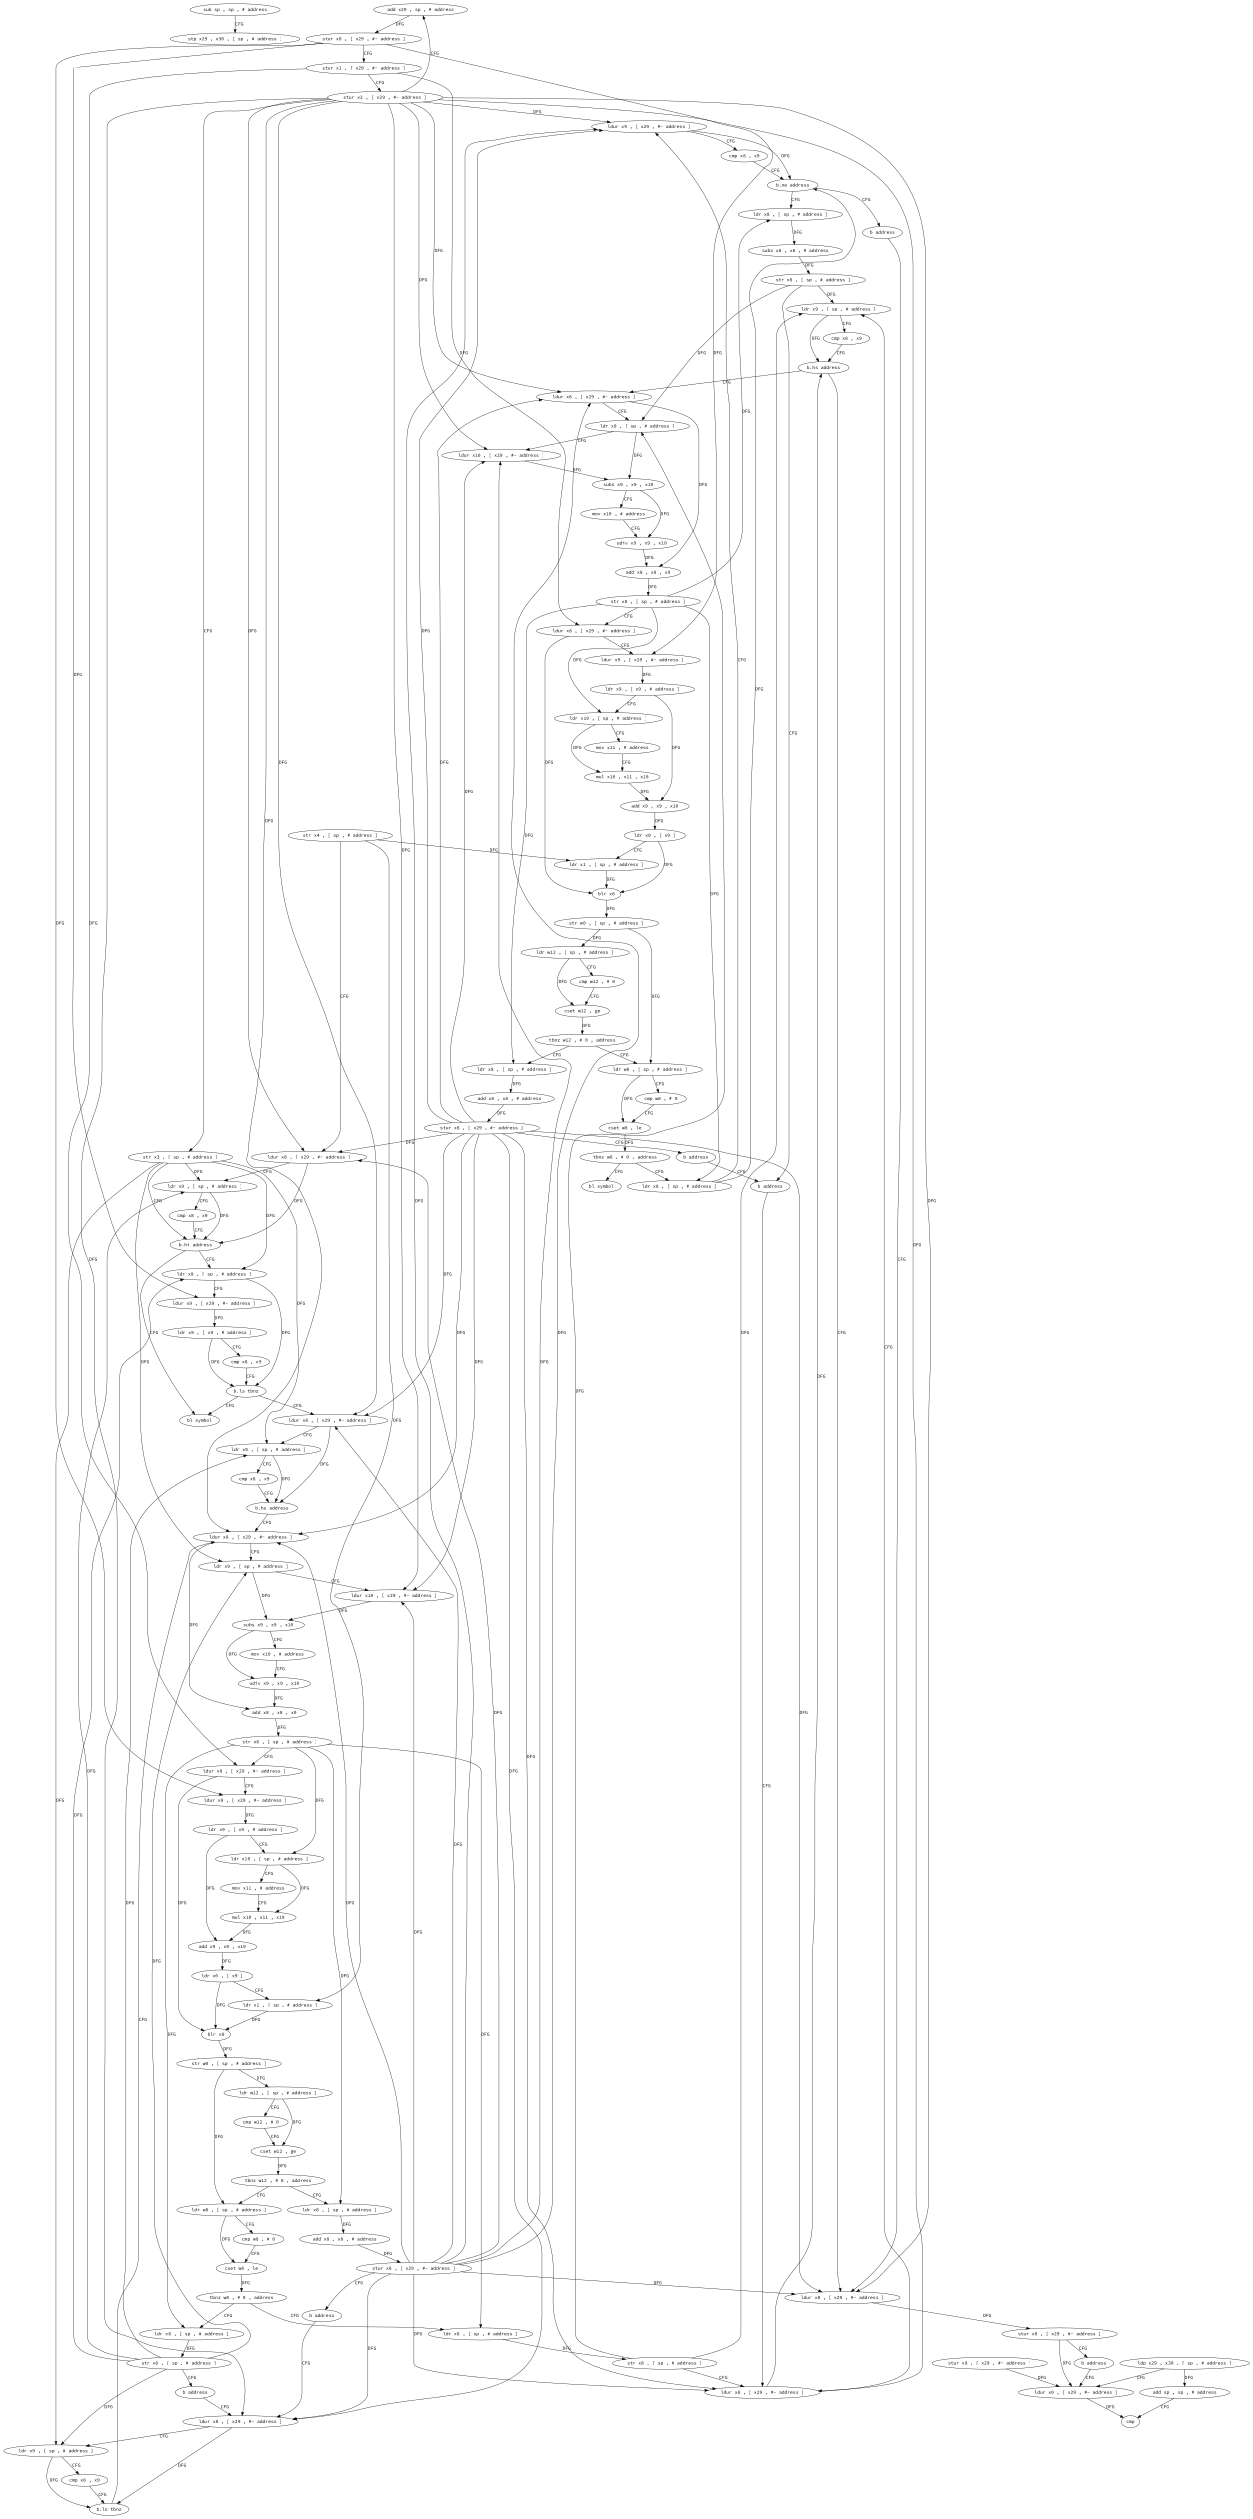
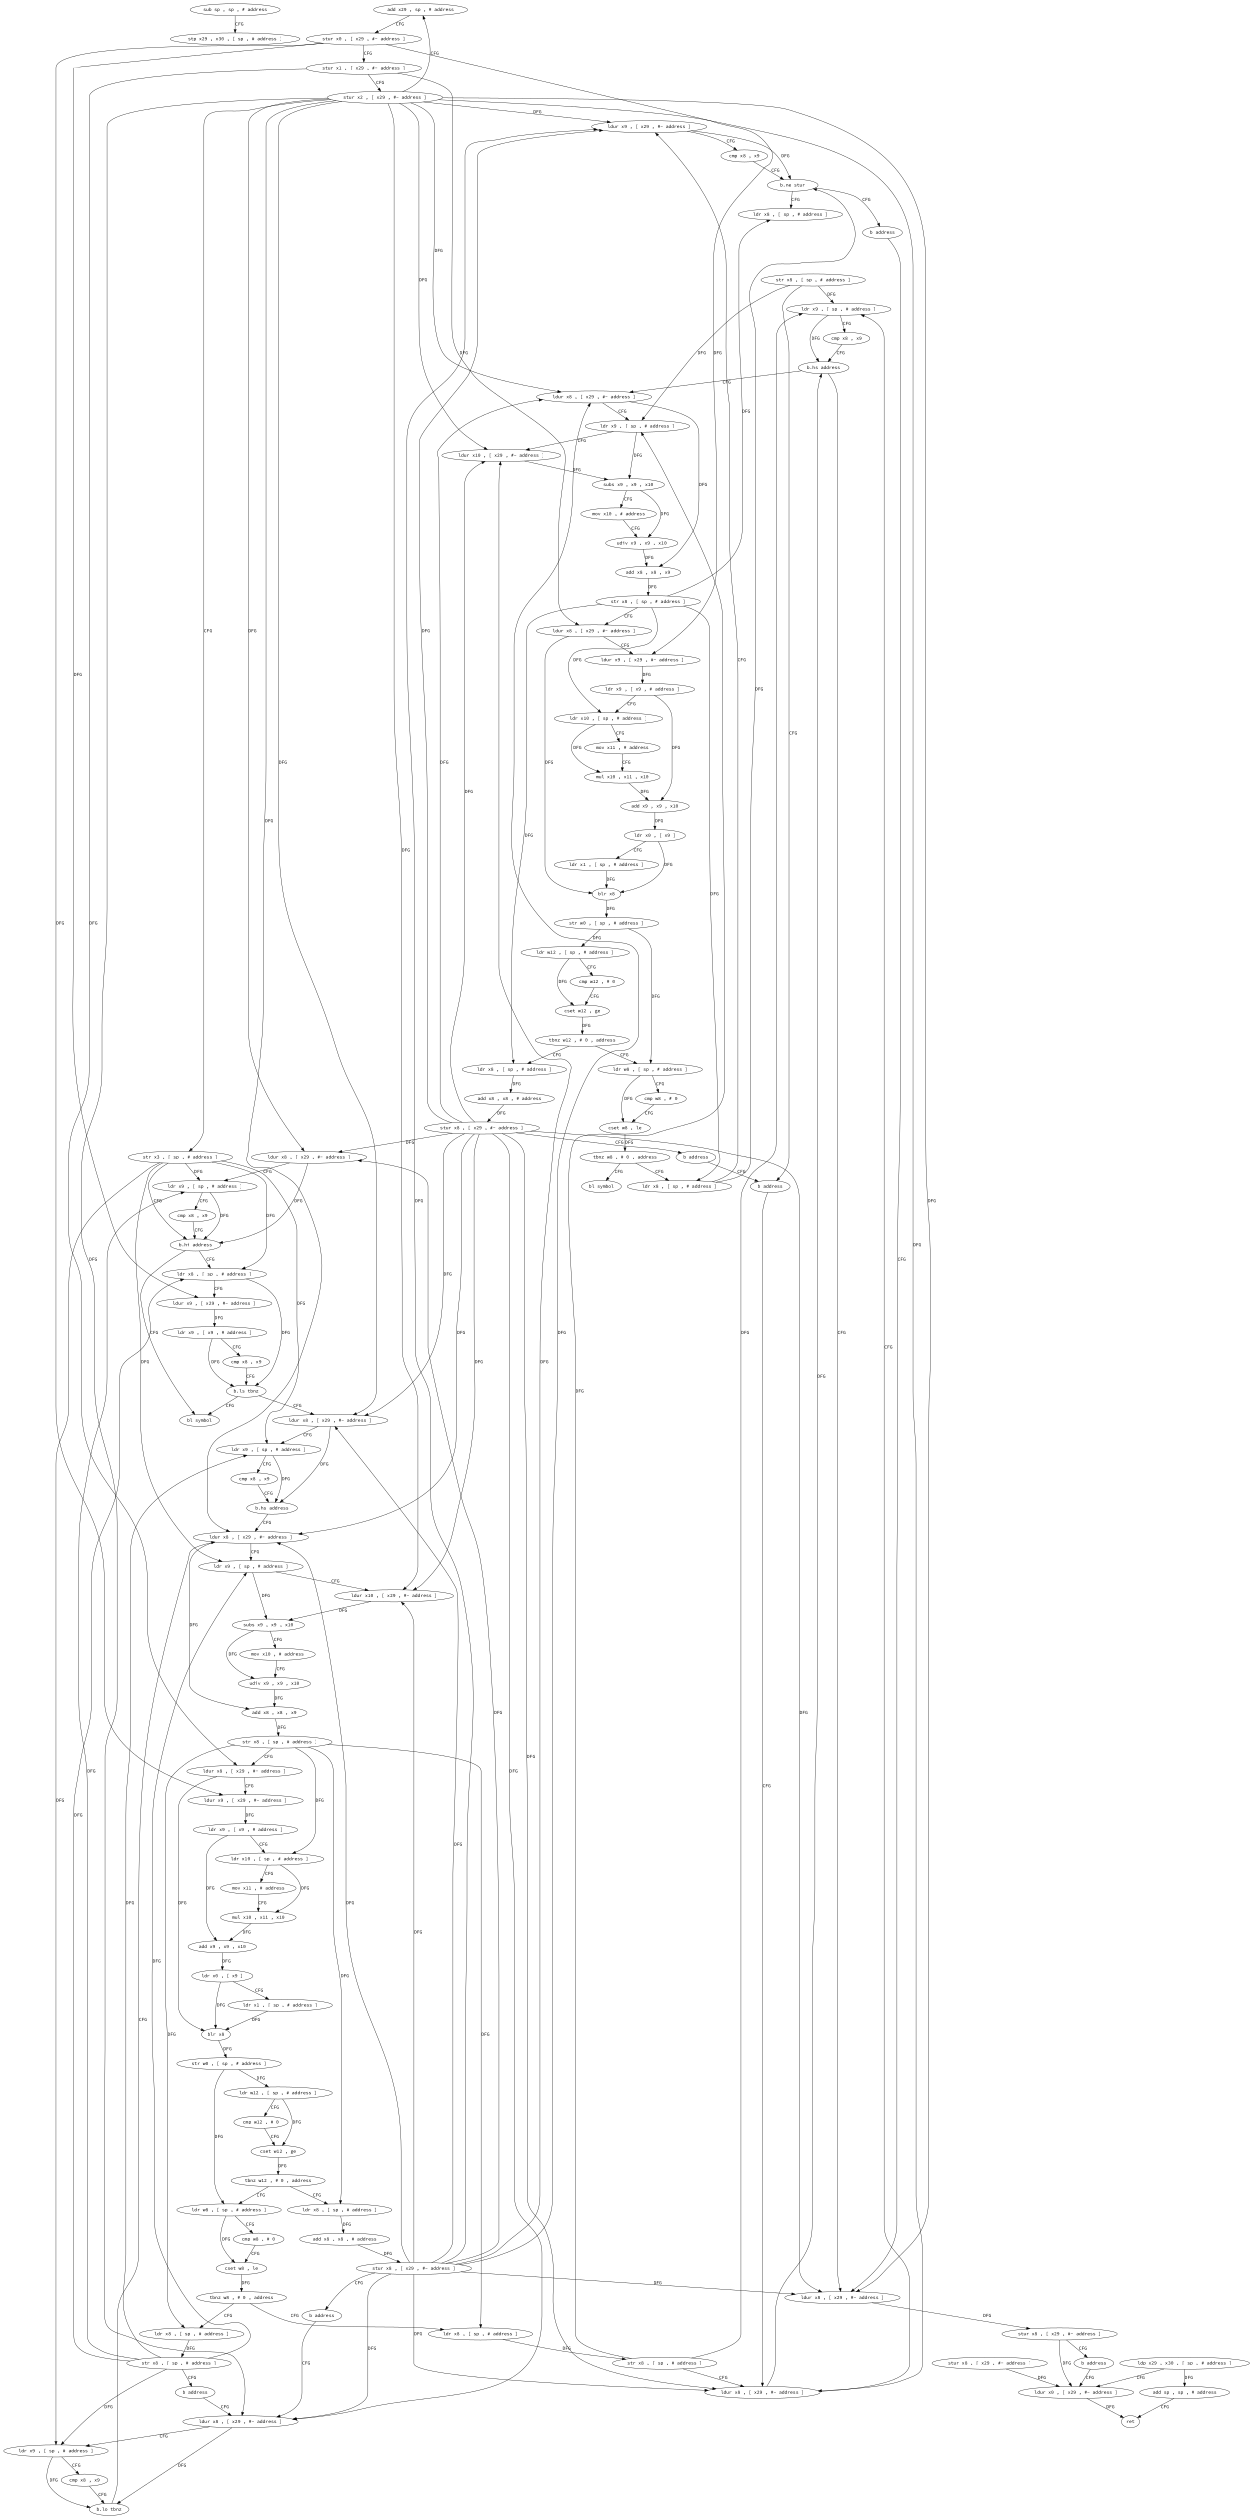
(400, 24) -> (400, 24)
(793, 185) -> (793, 185)
(795, 251) -> none
(340, 836) -> none
(1131, 2422) -> (1131, 2422)
